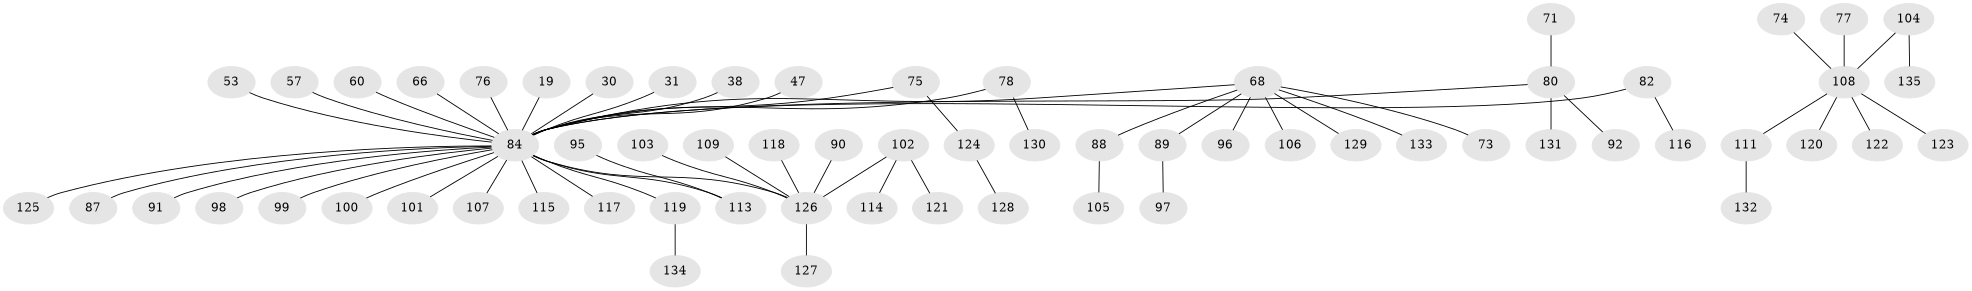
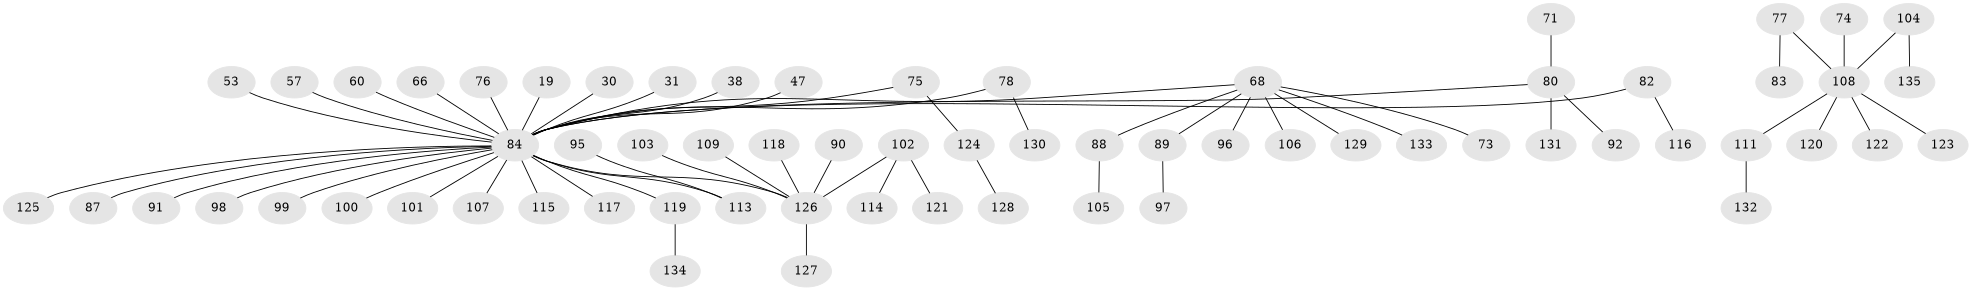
none -> (1779, 82)
